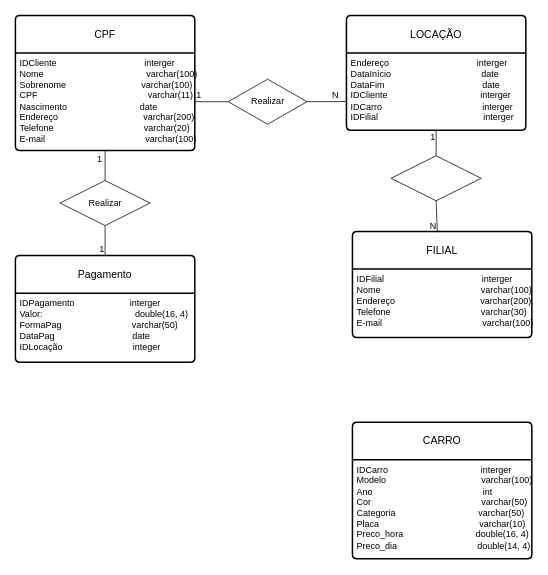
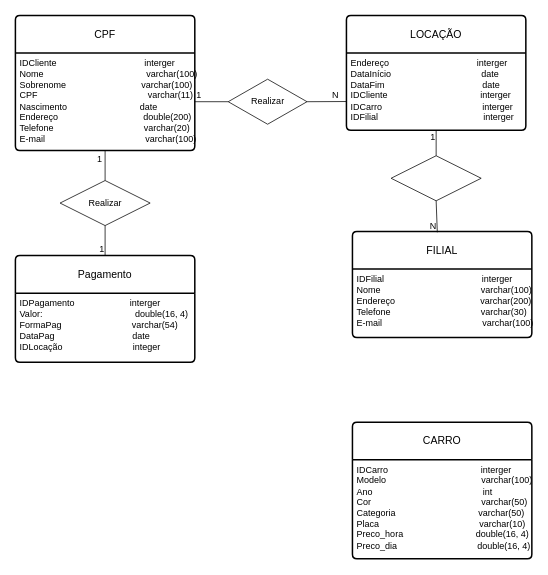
(140, 101) -> (140, 101)
(134, 325) -> (134, 325)
(477, 508) -> (477, 508)
